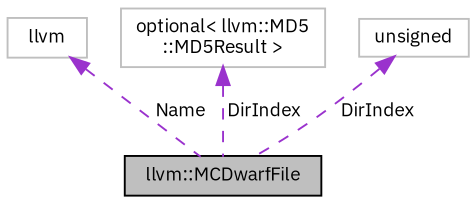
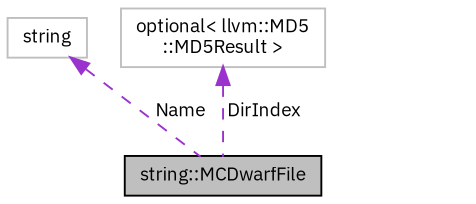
(47, 38) -> (47, 38)
(414, 38) -> none
(223, 176) -> (223, 176)
